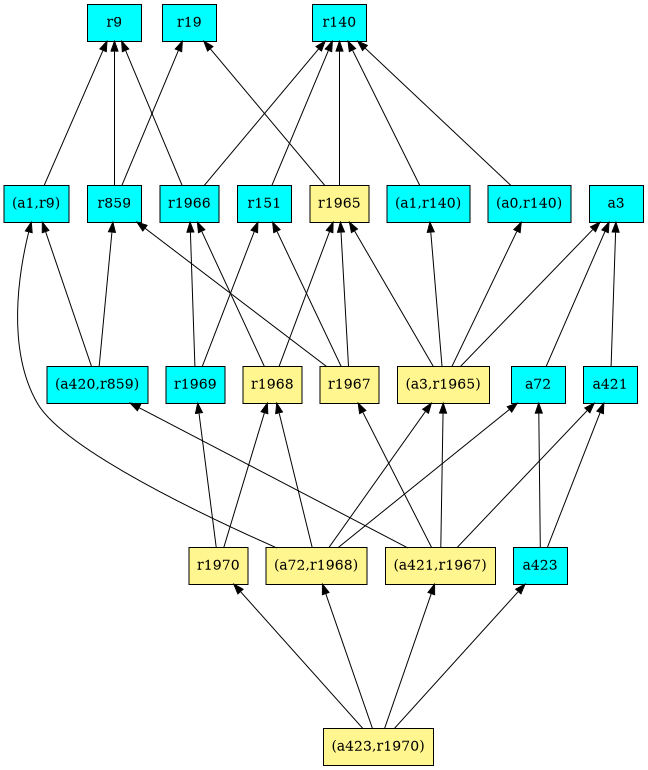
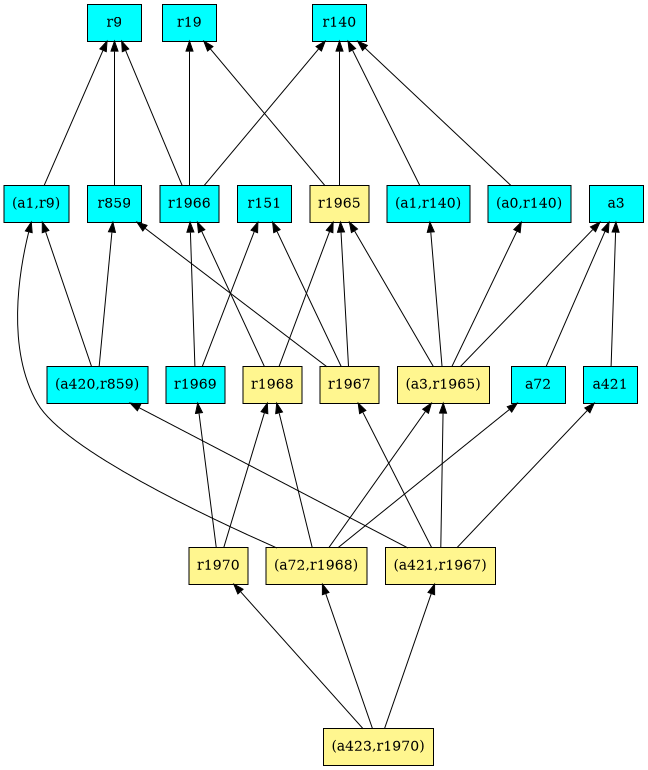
(300, 118) -> none
(149, 122) -> (190, 119)
(540, 566) -> none
